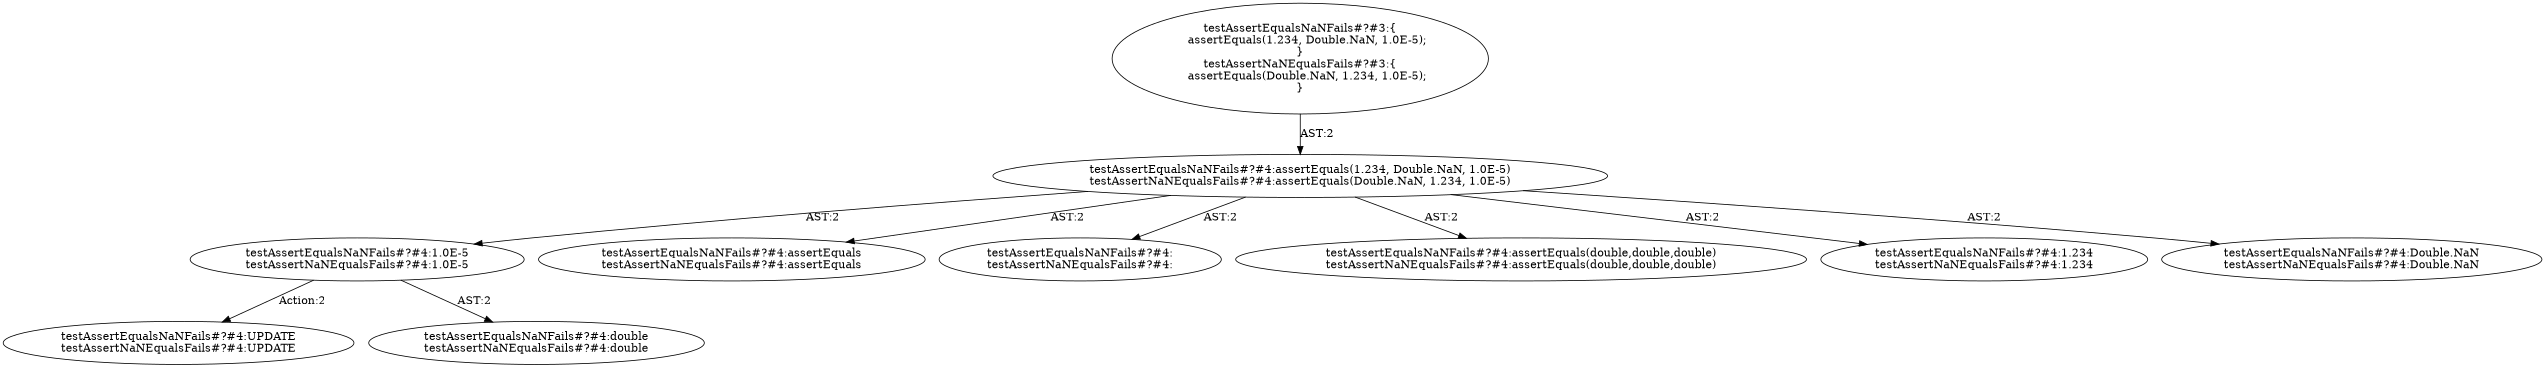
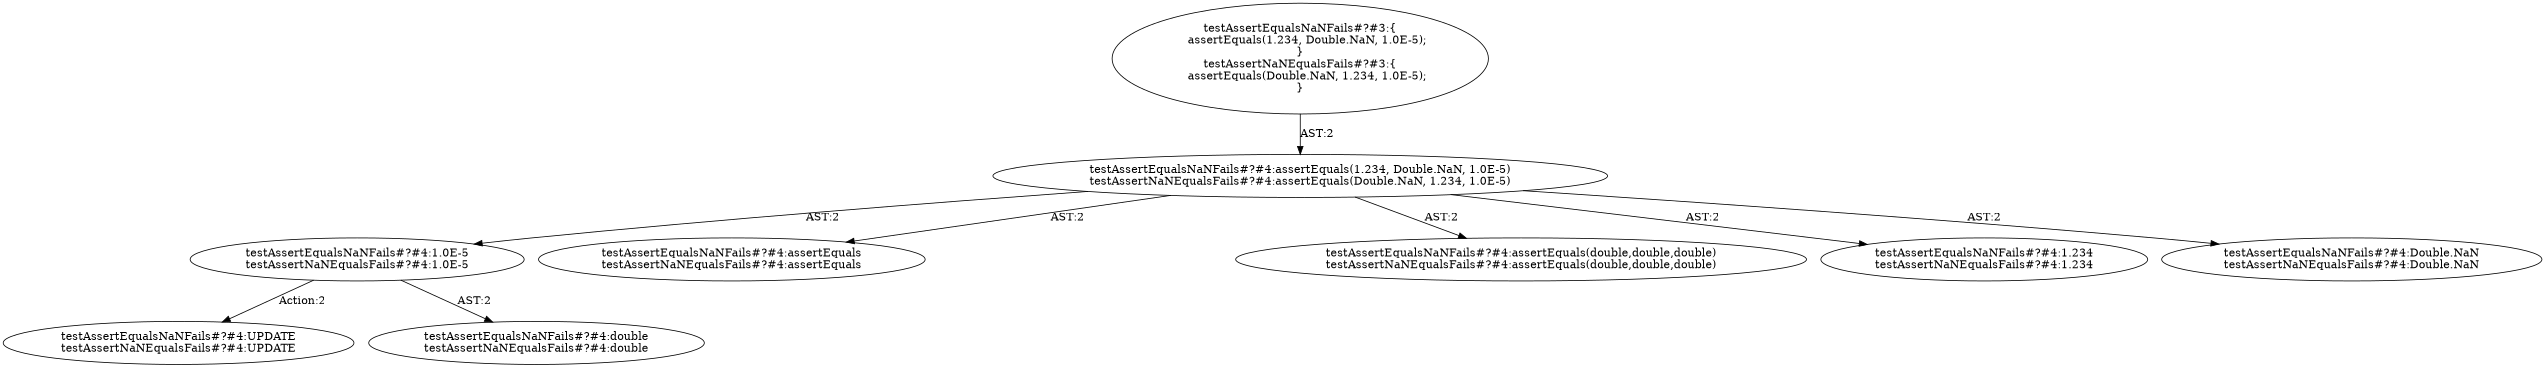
(1080, 259) -> none
